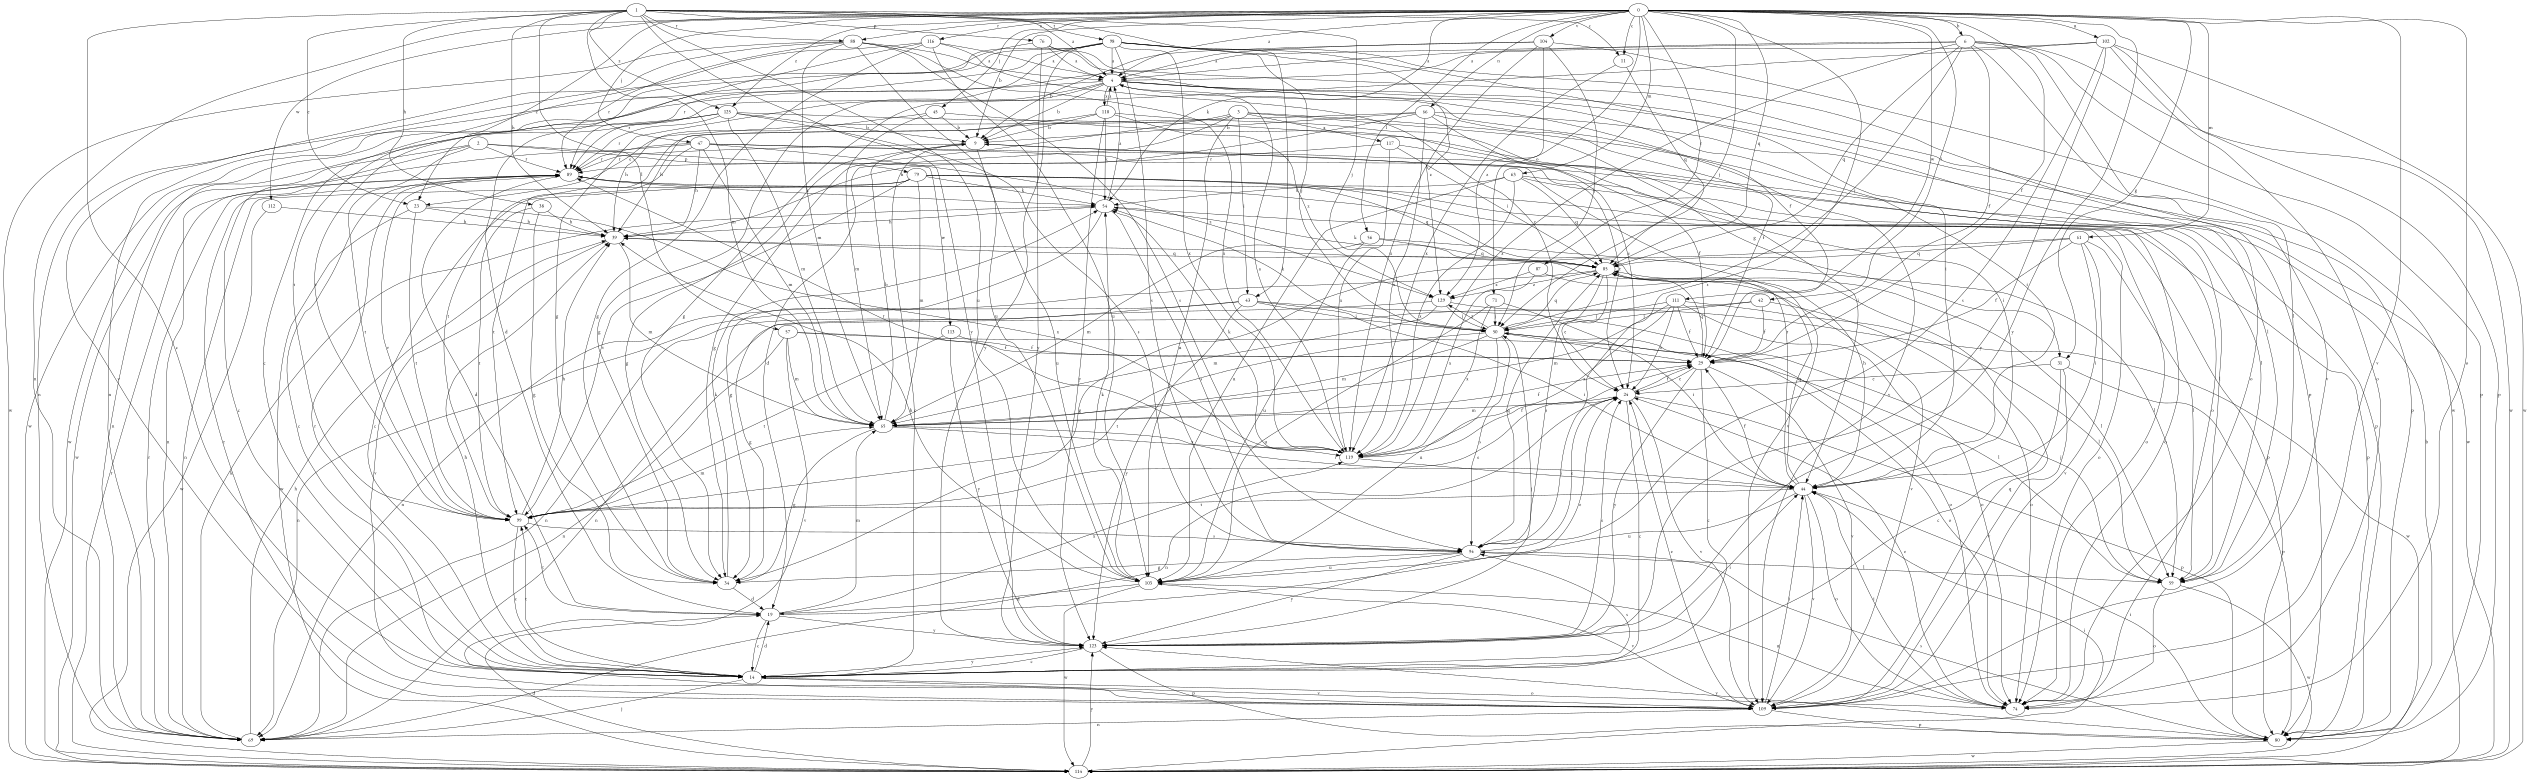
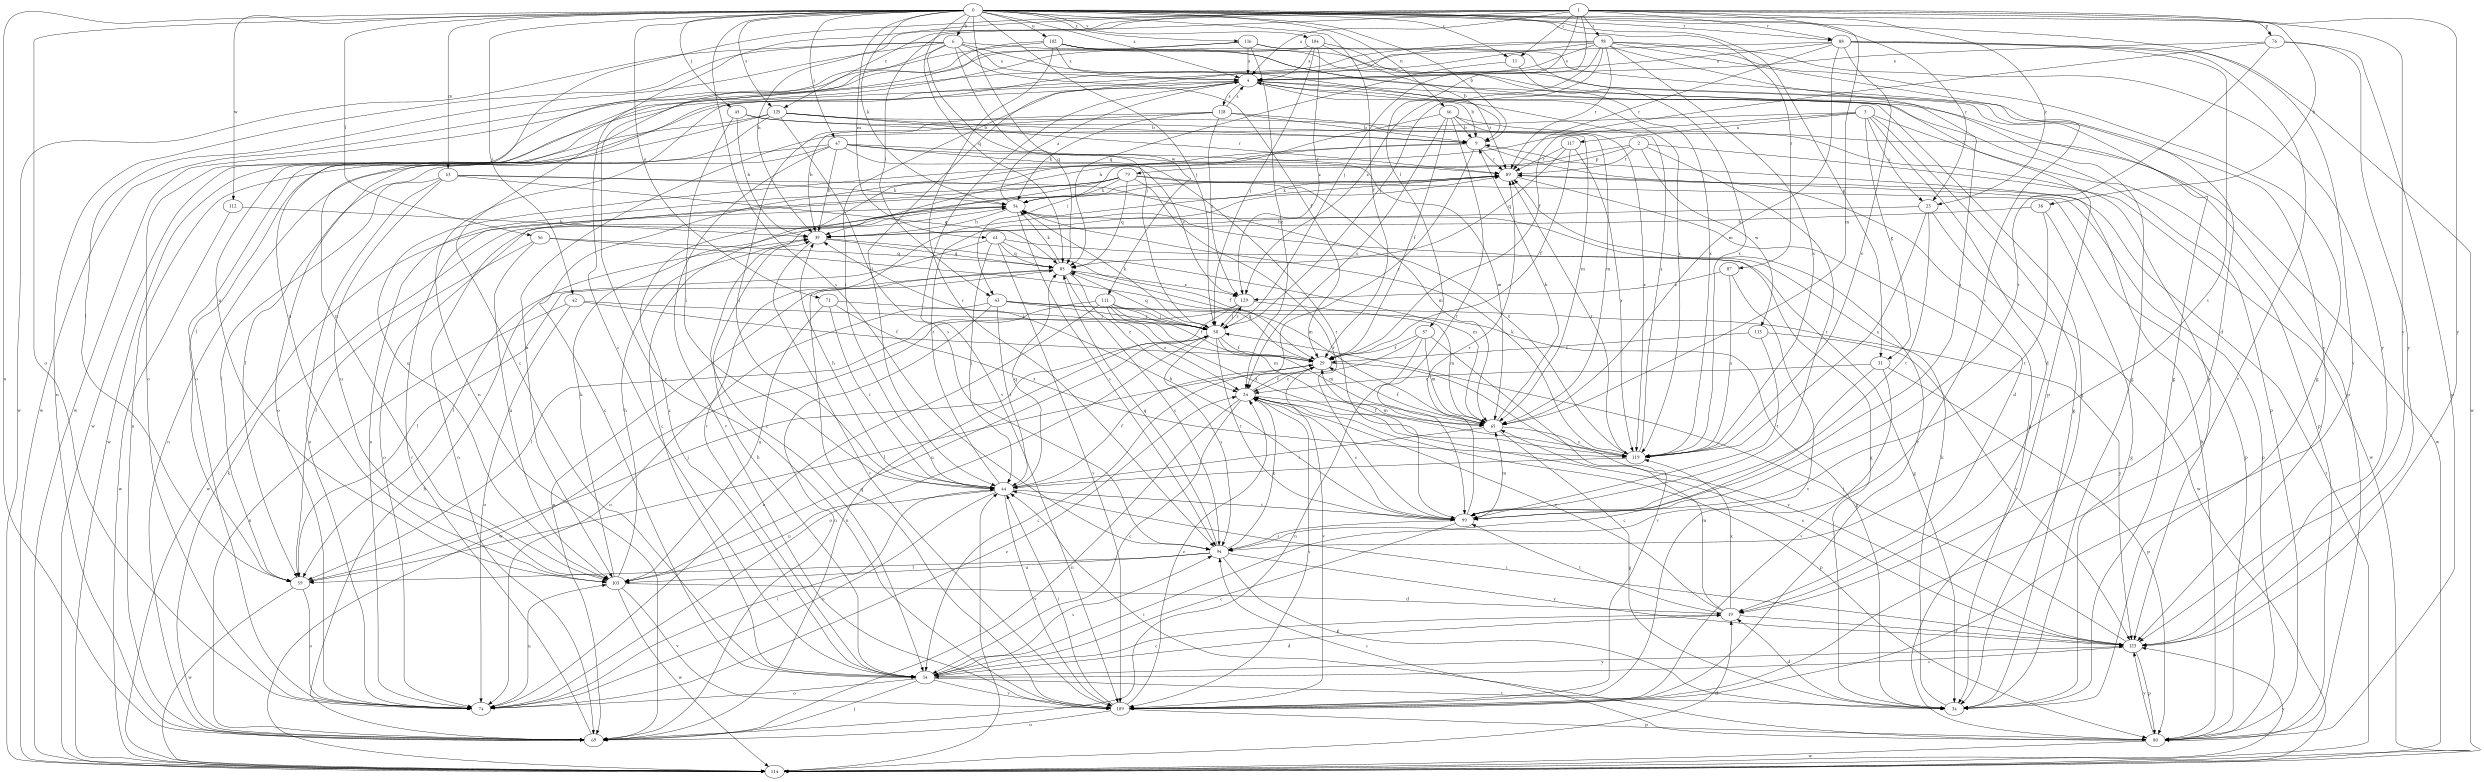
(1508, 206) -> (1510, 206)
none -> (231, 445)
(585, 654) -> (1438, 693)
